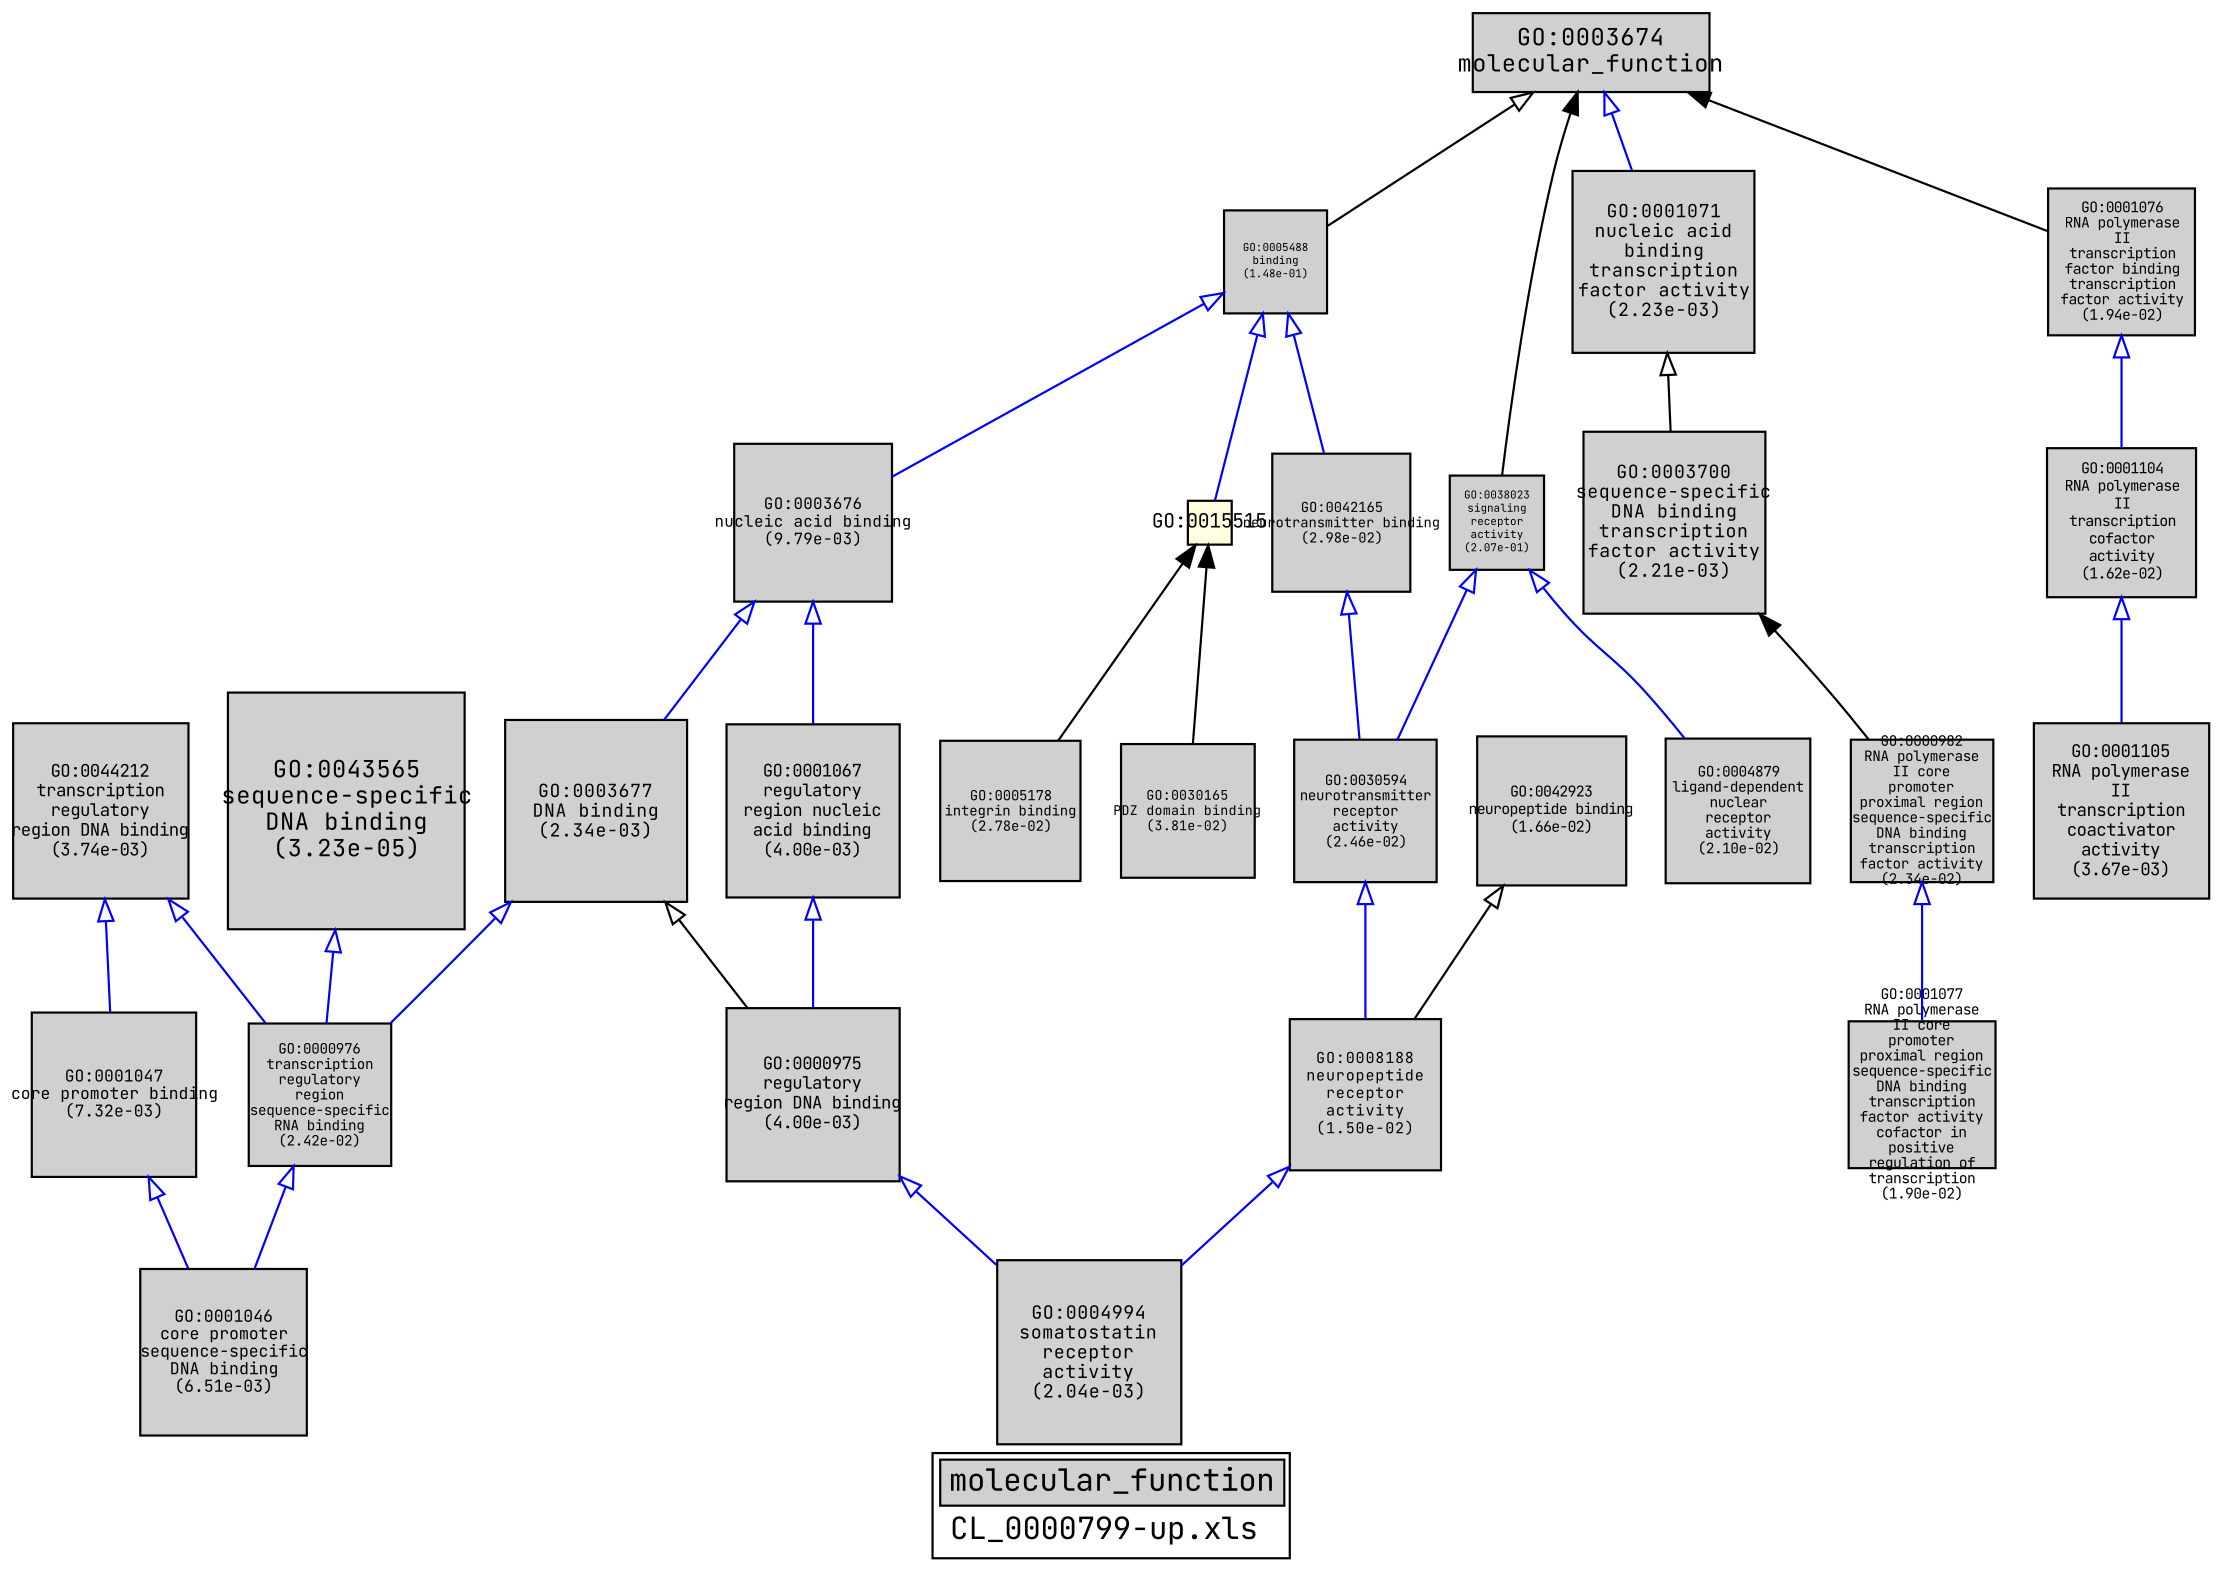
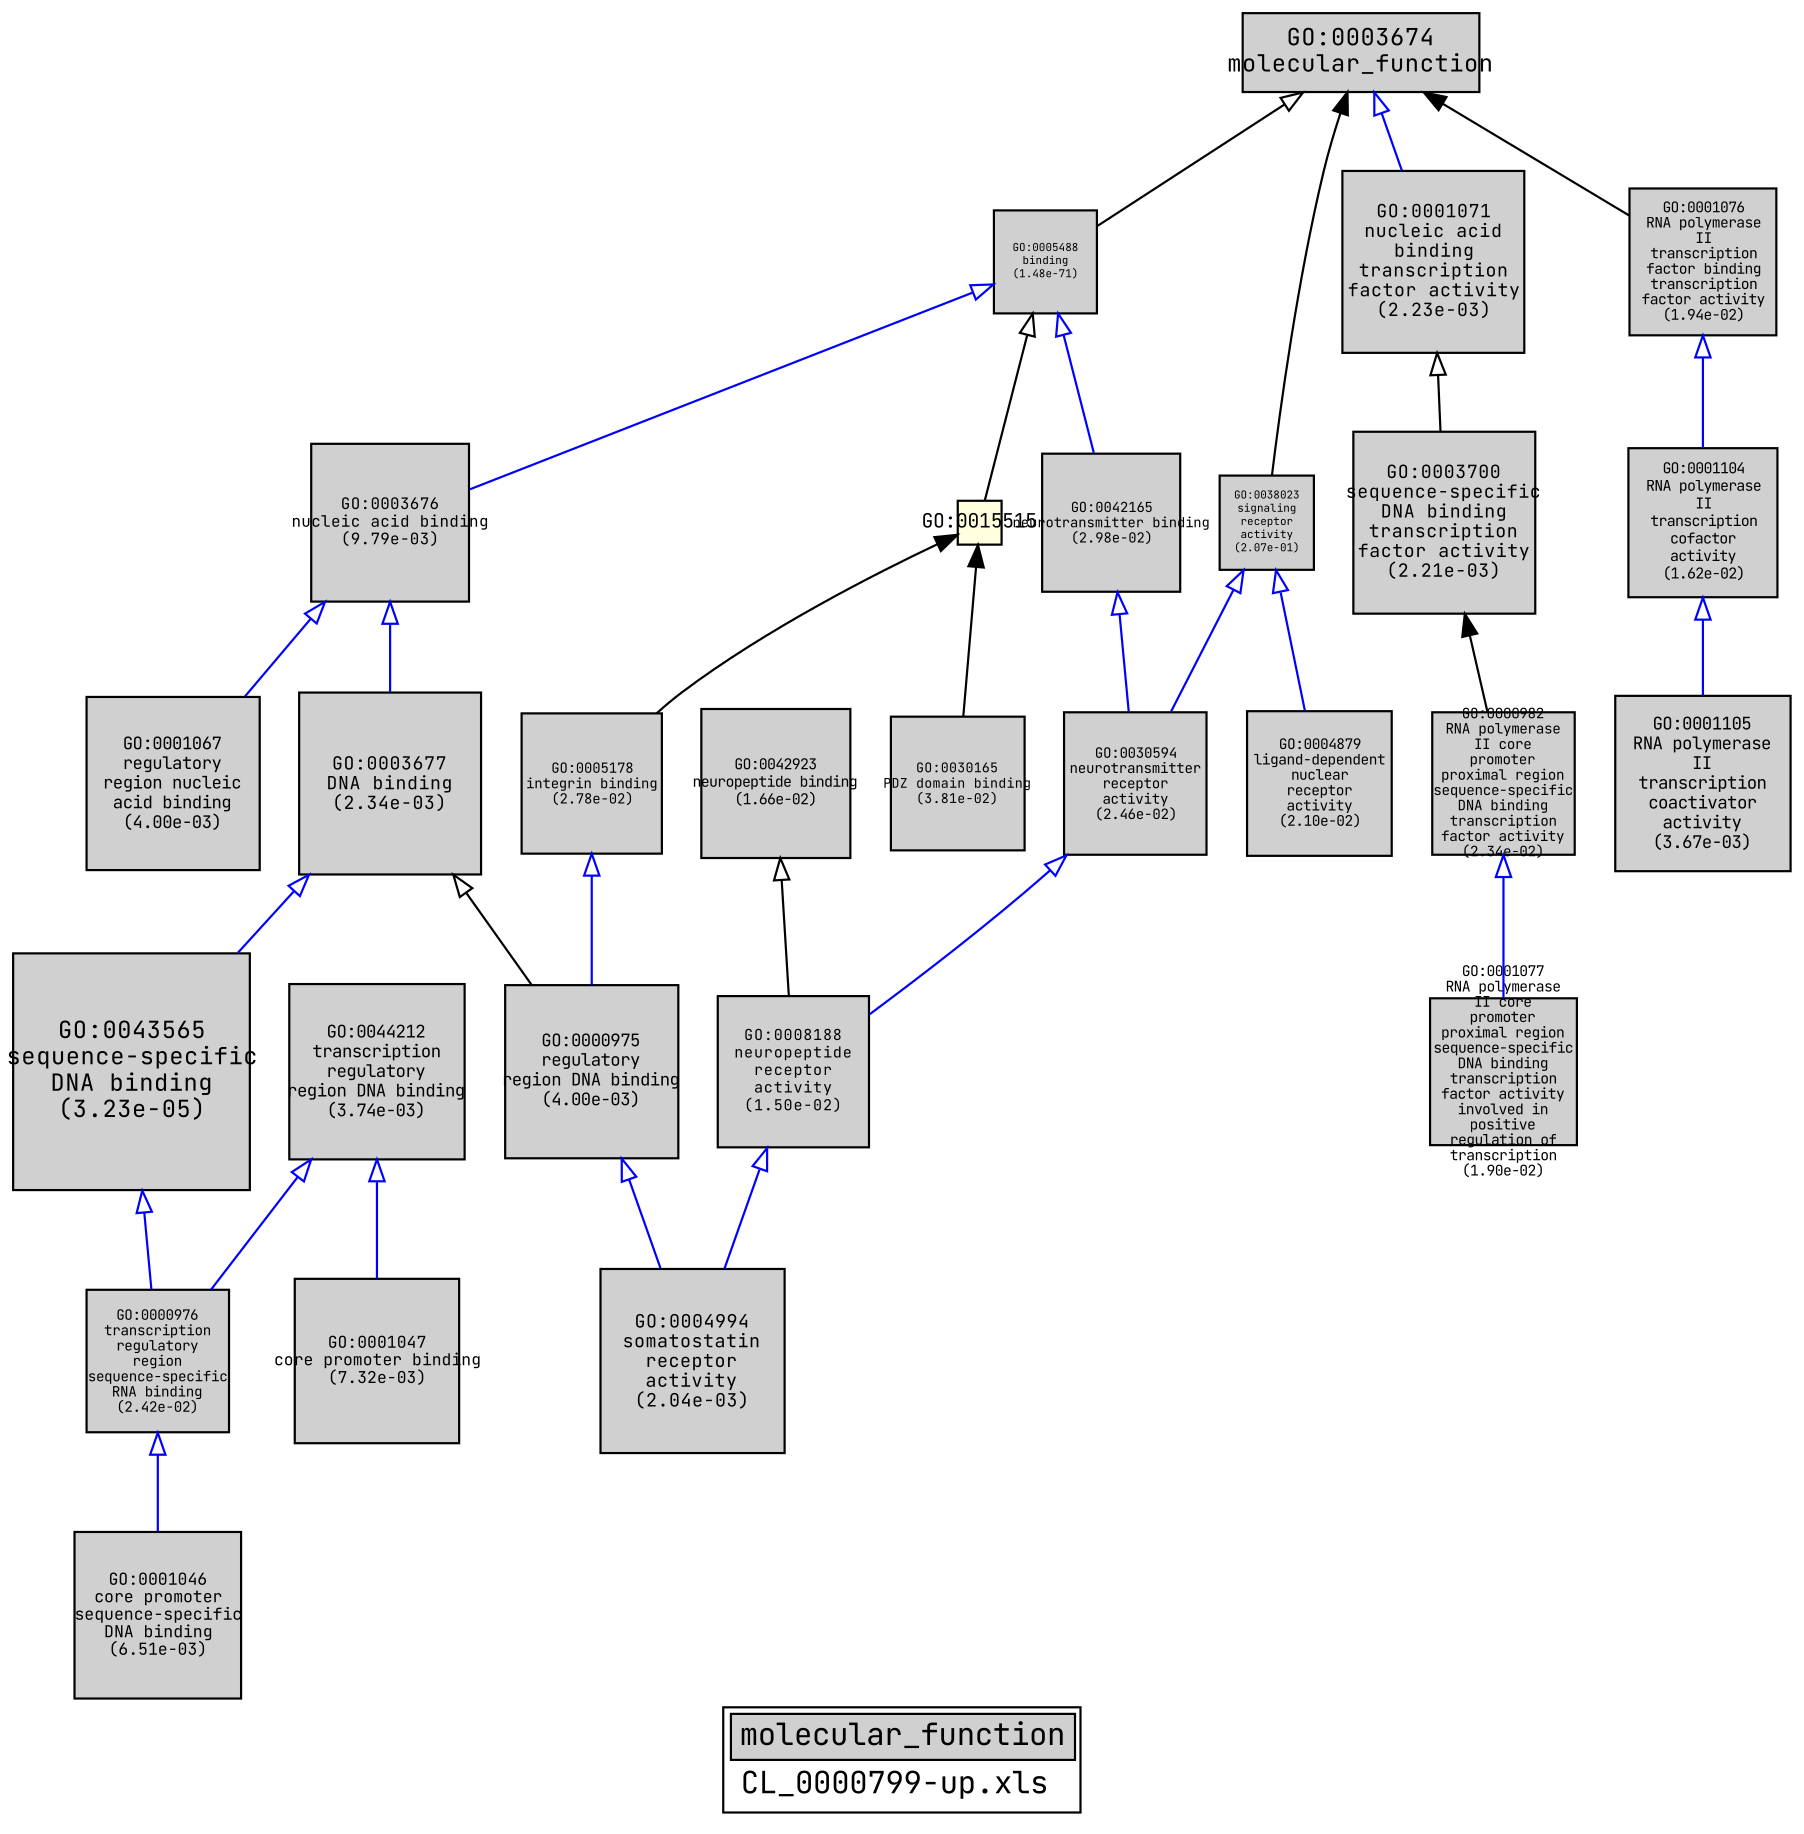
(1277, 274) -> (1047, 274)
(1236, 418) -> (1006, 418)
(813, 964) -> (592, 930)
(443, 971) -> (266, 922)
(1922, 1133) -> (1503, 1110)
(173, 1233) -> none
